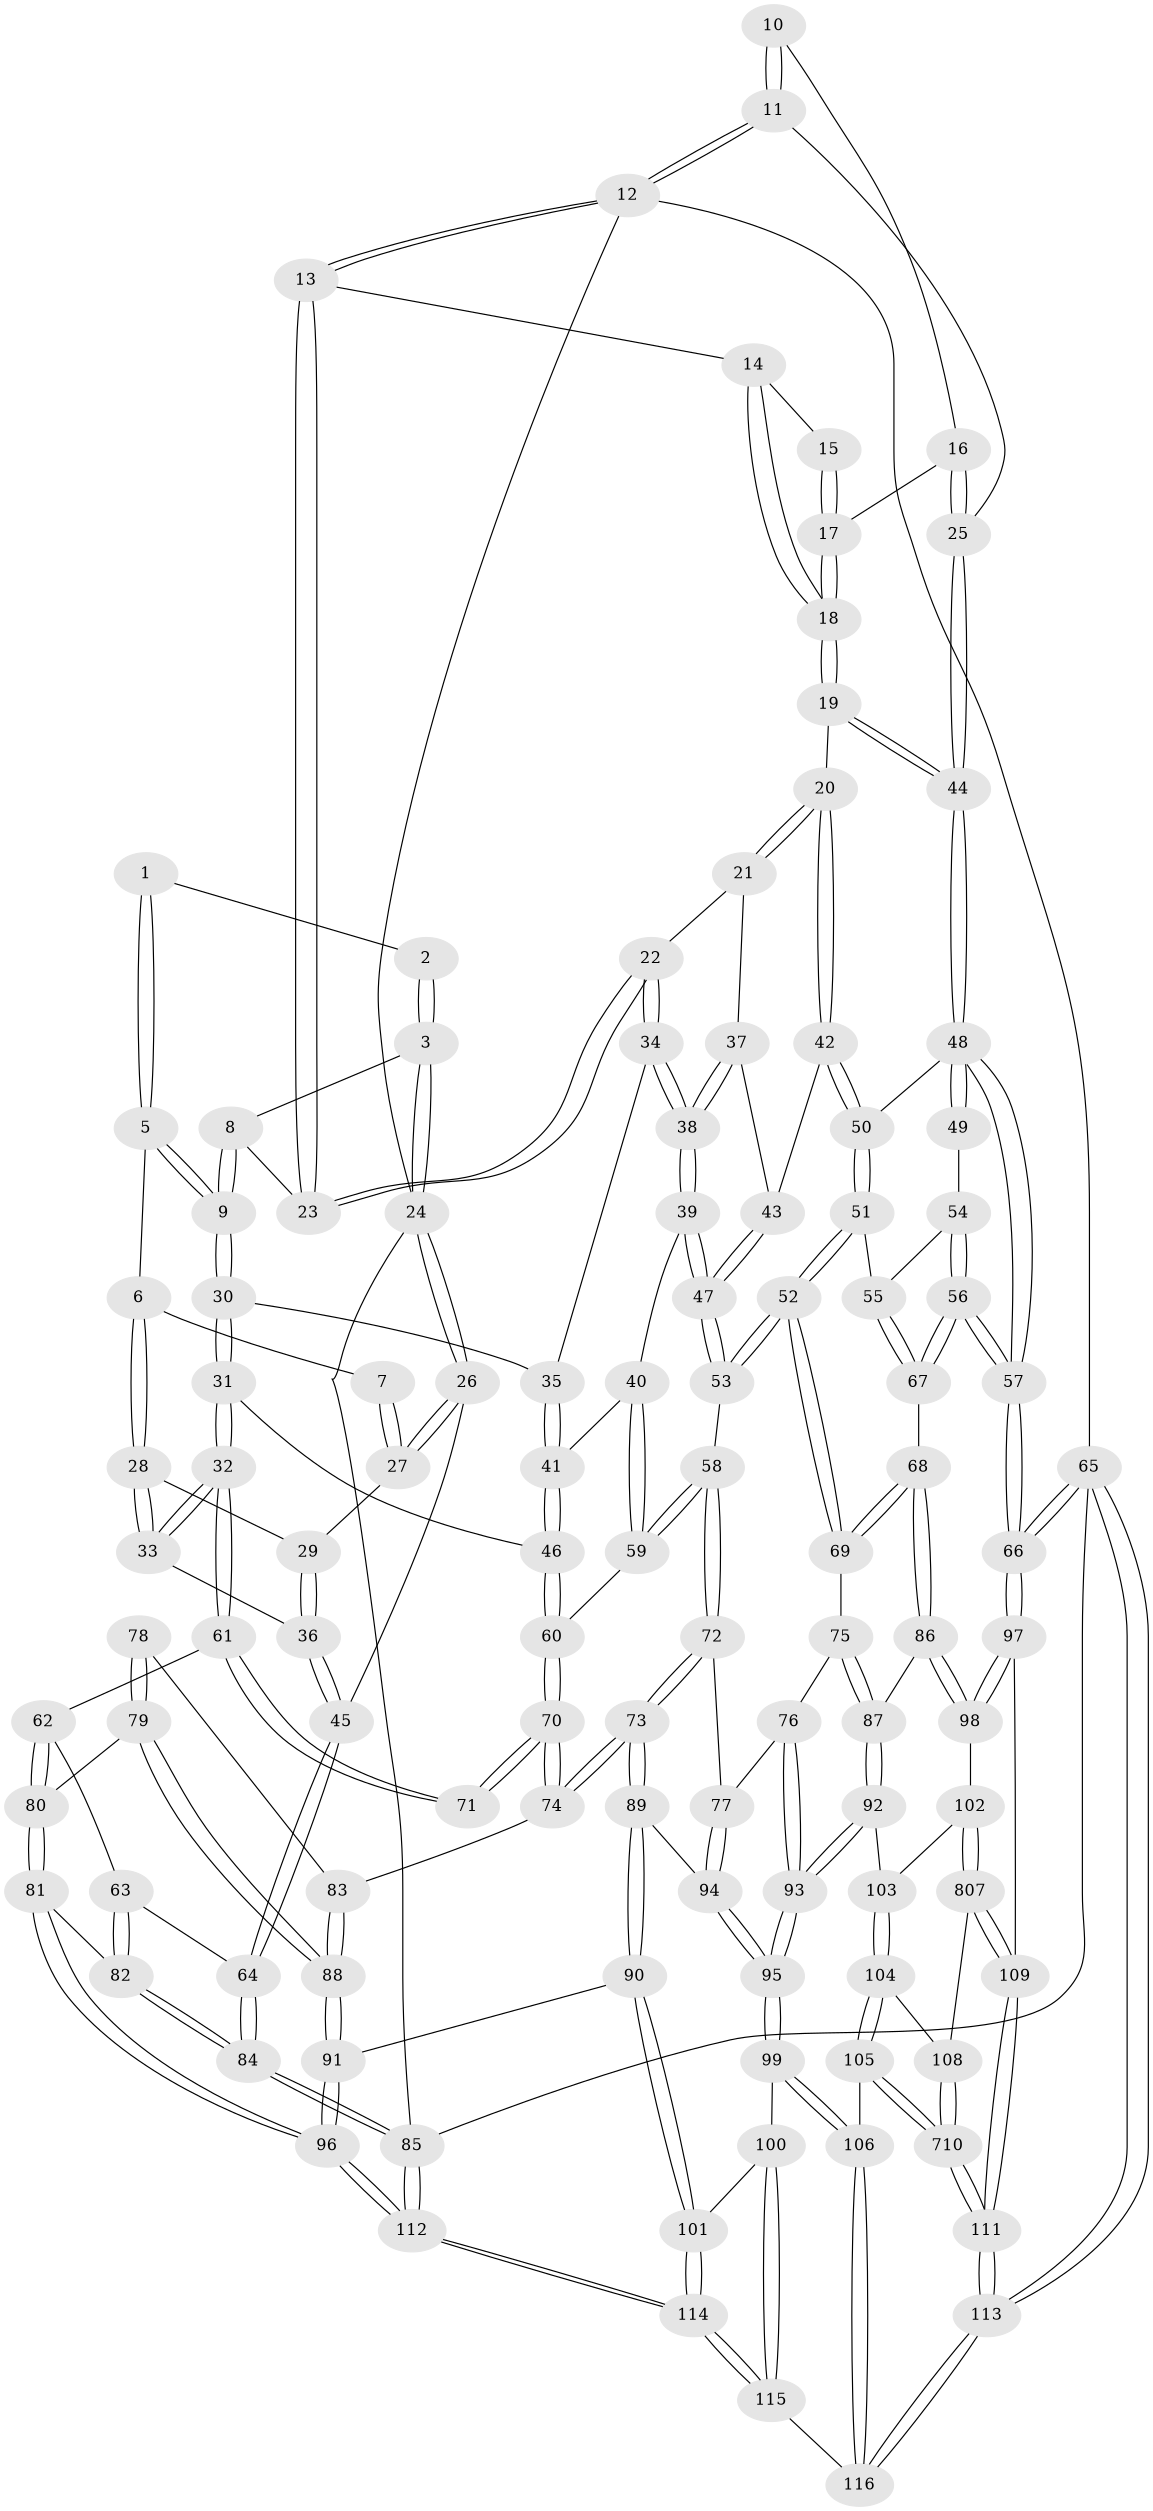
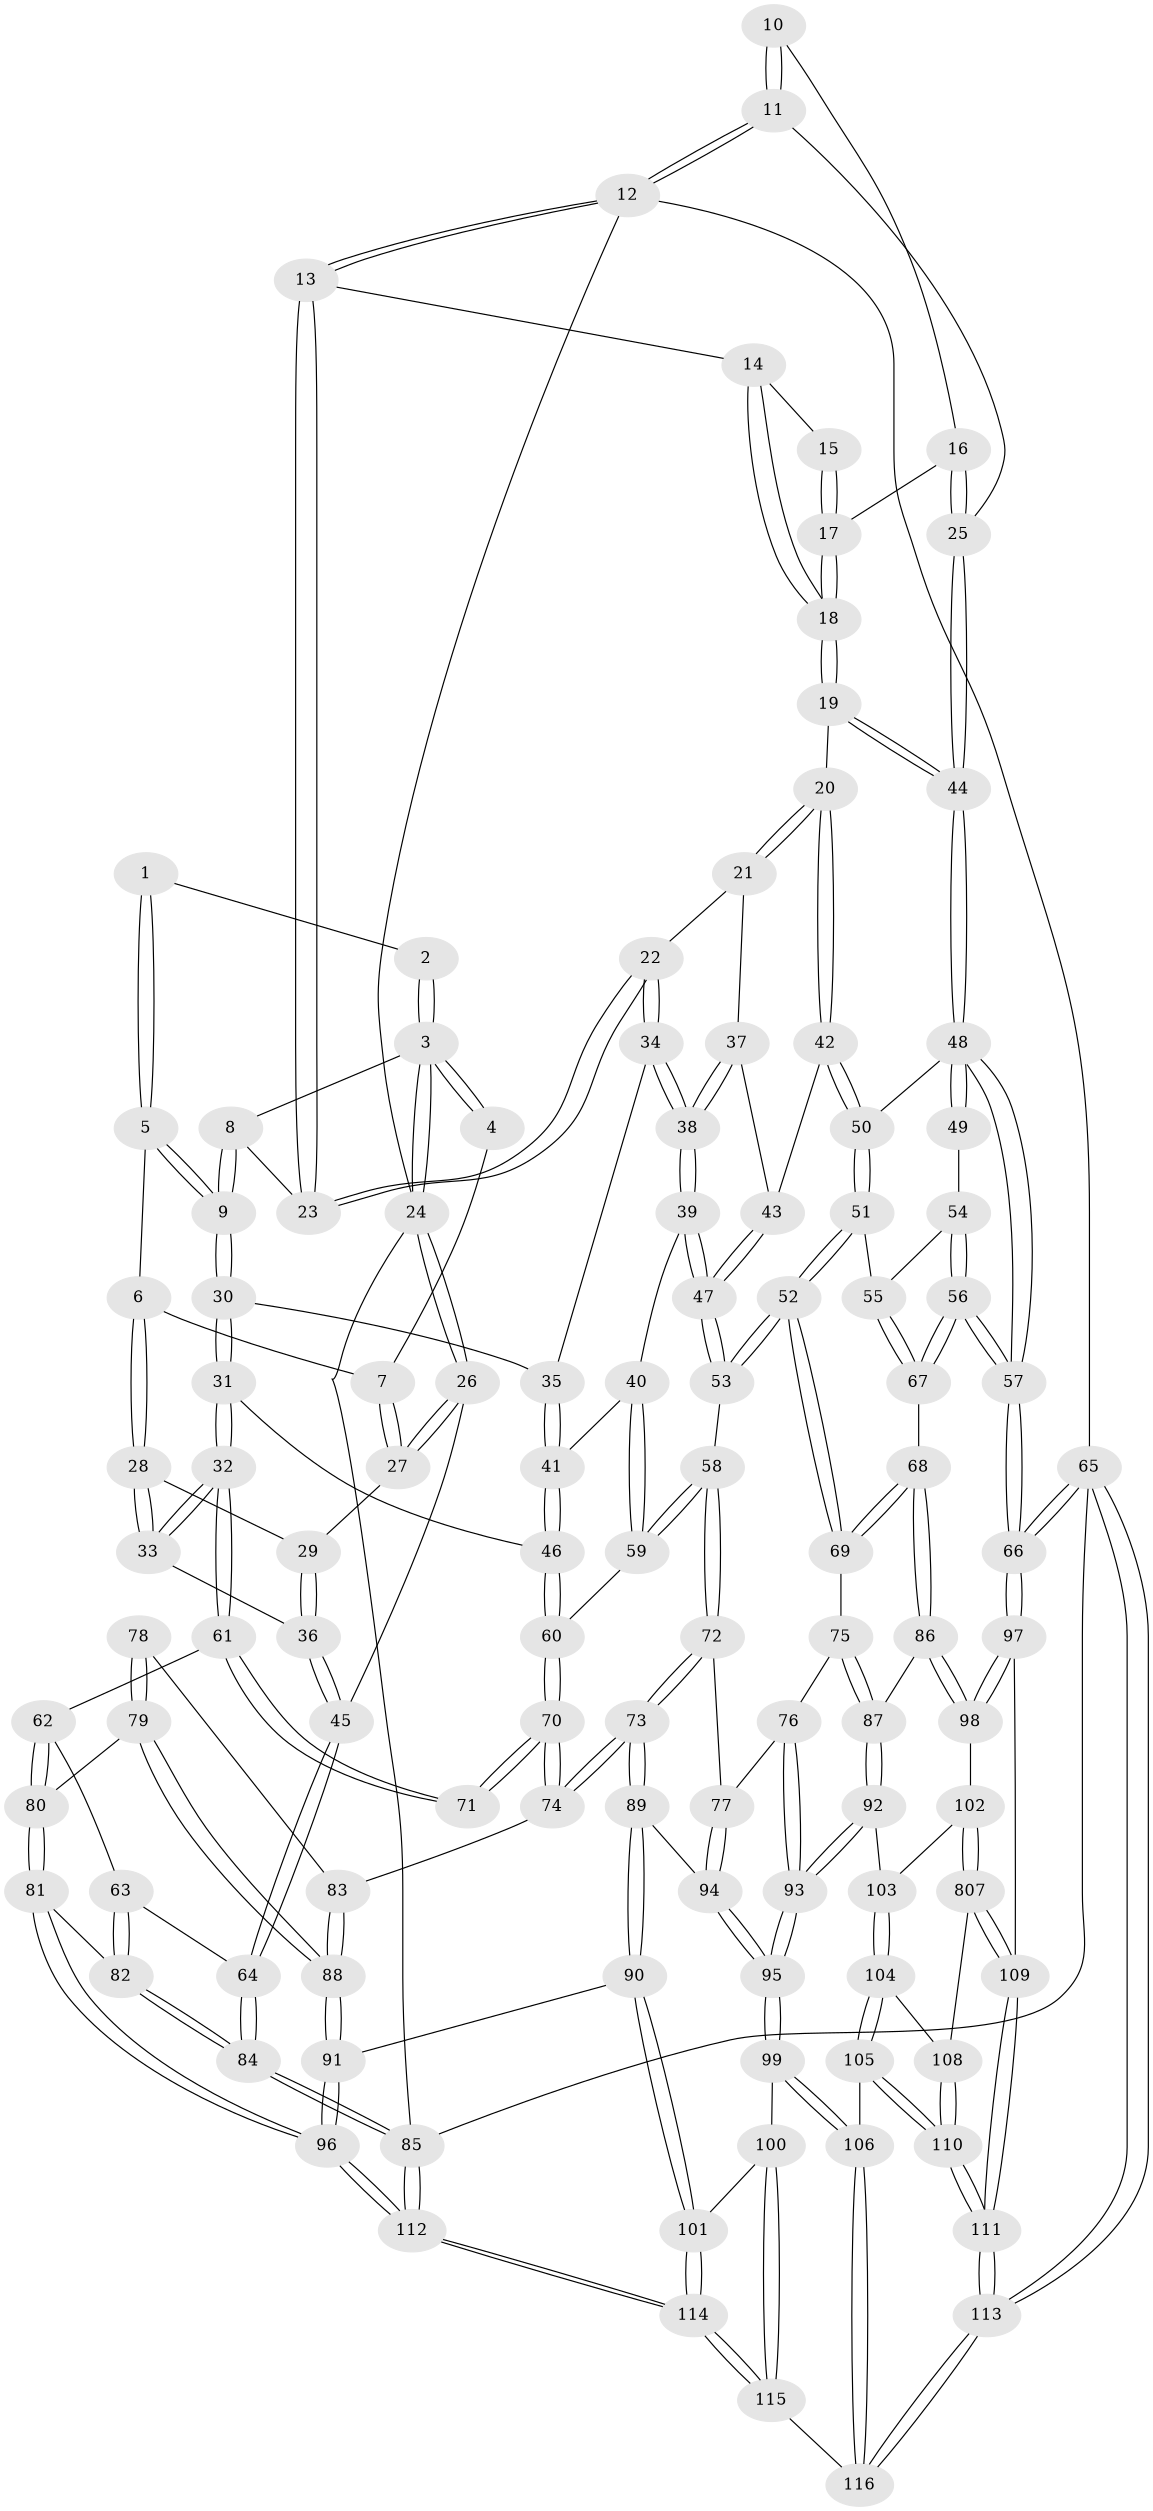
none -> (492, 1128)
(948, 2146) -> (948, 2146)
